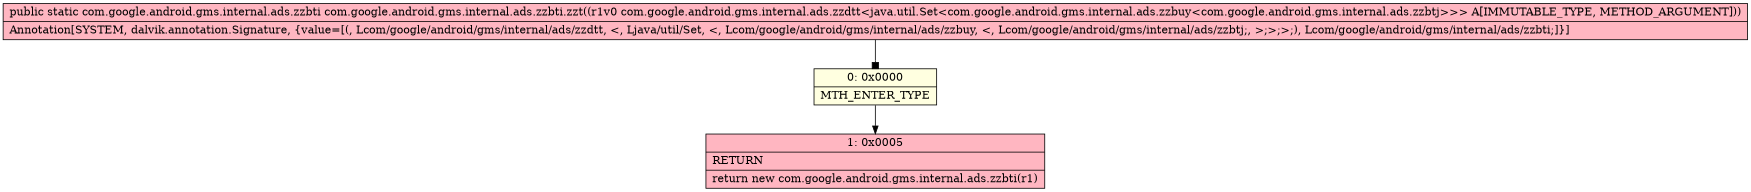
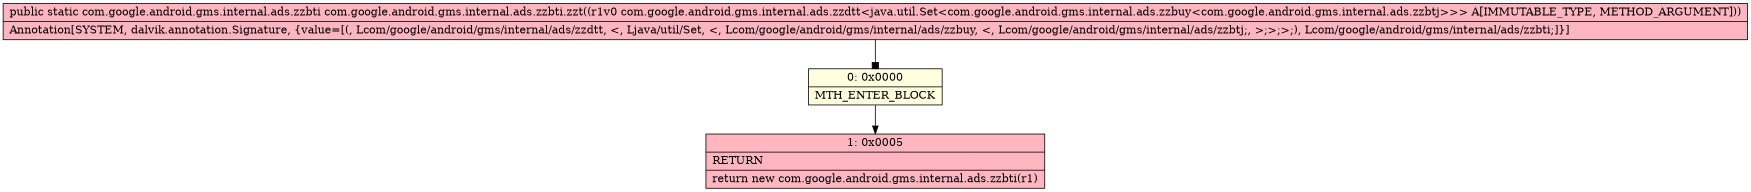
(875, 96) -> (875, 96)
